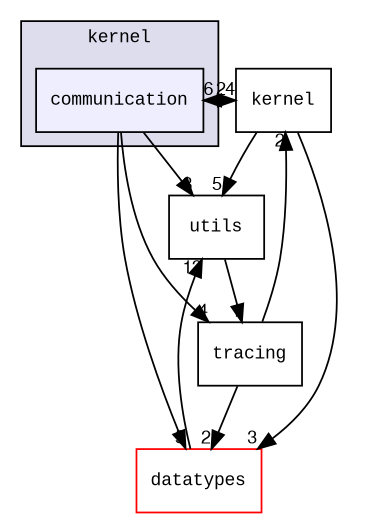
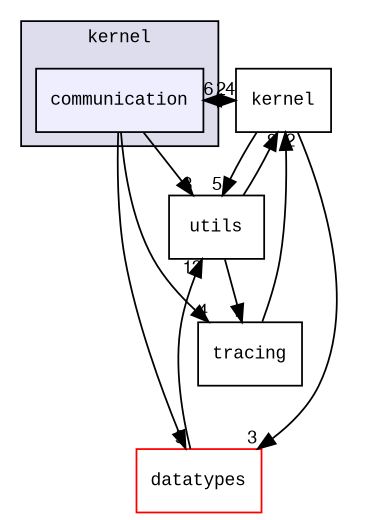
none -> (257, 172)
(228, 409) -> none
